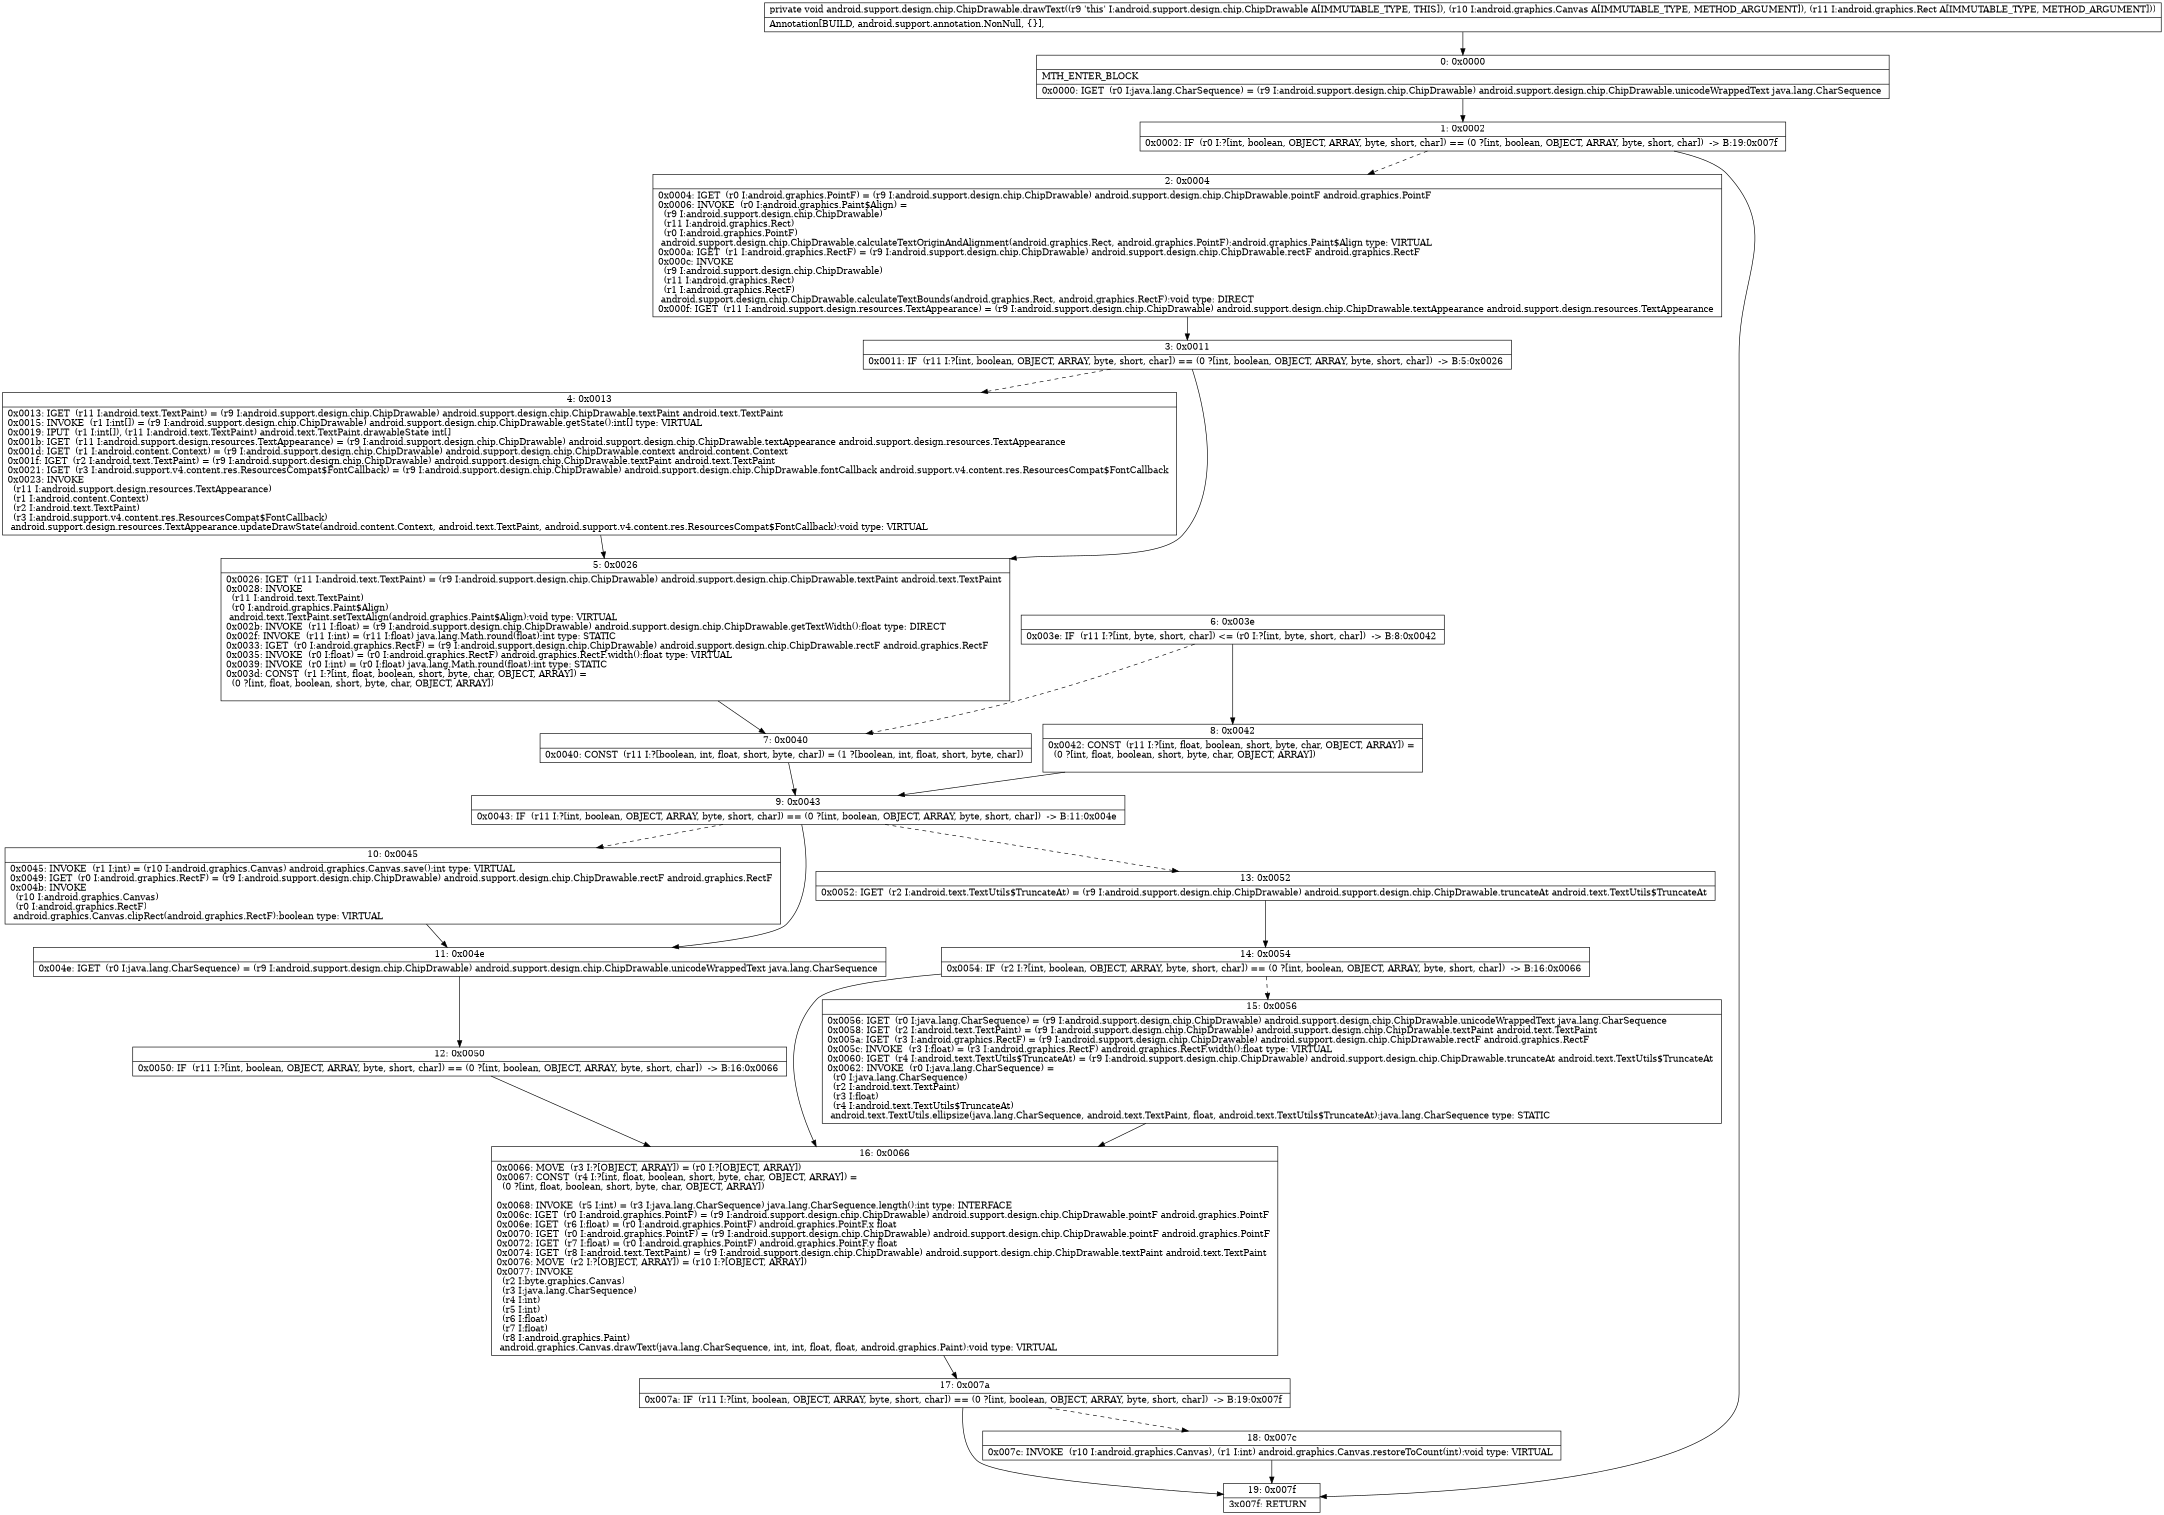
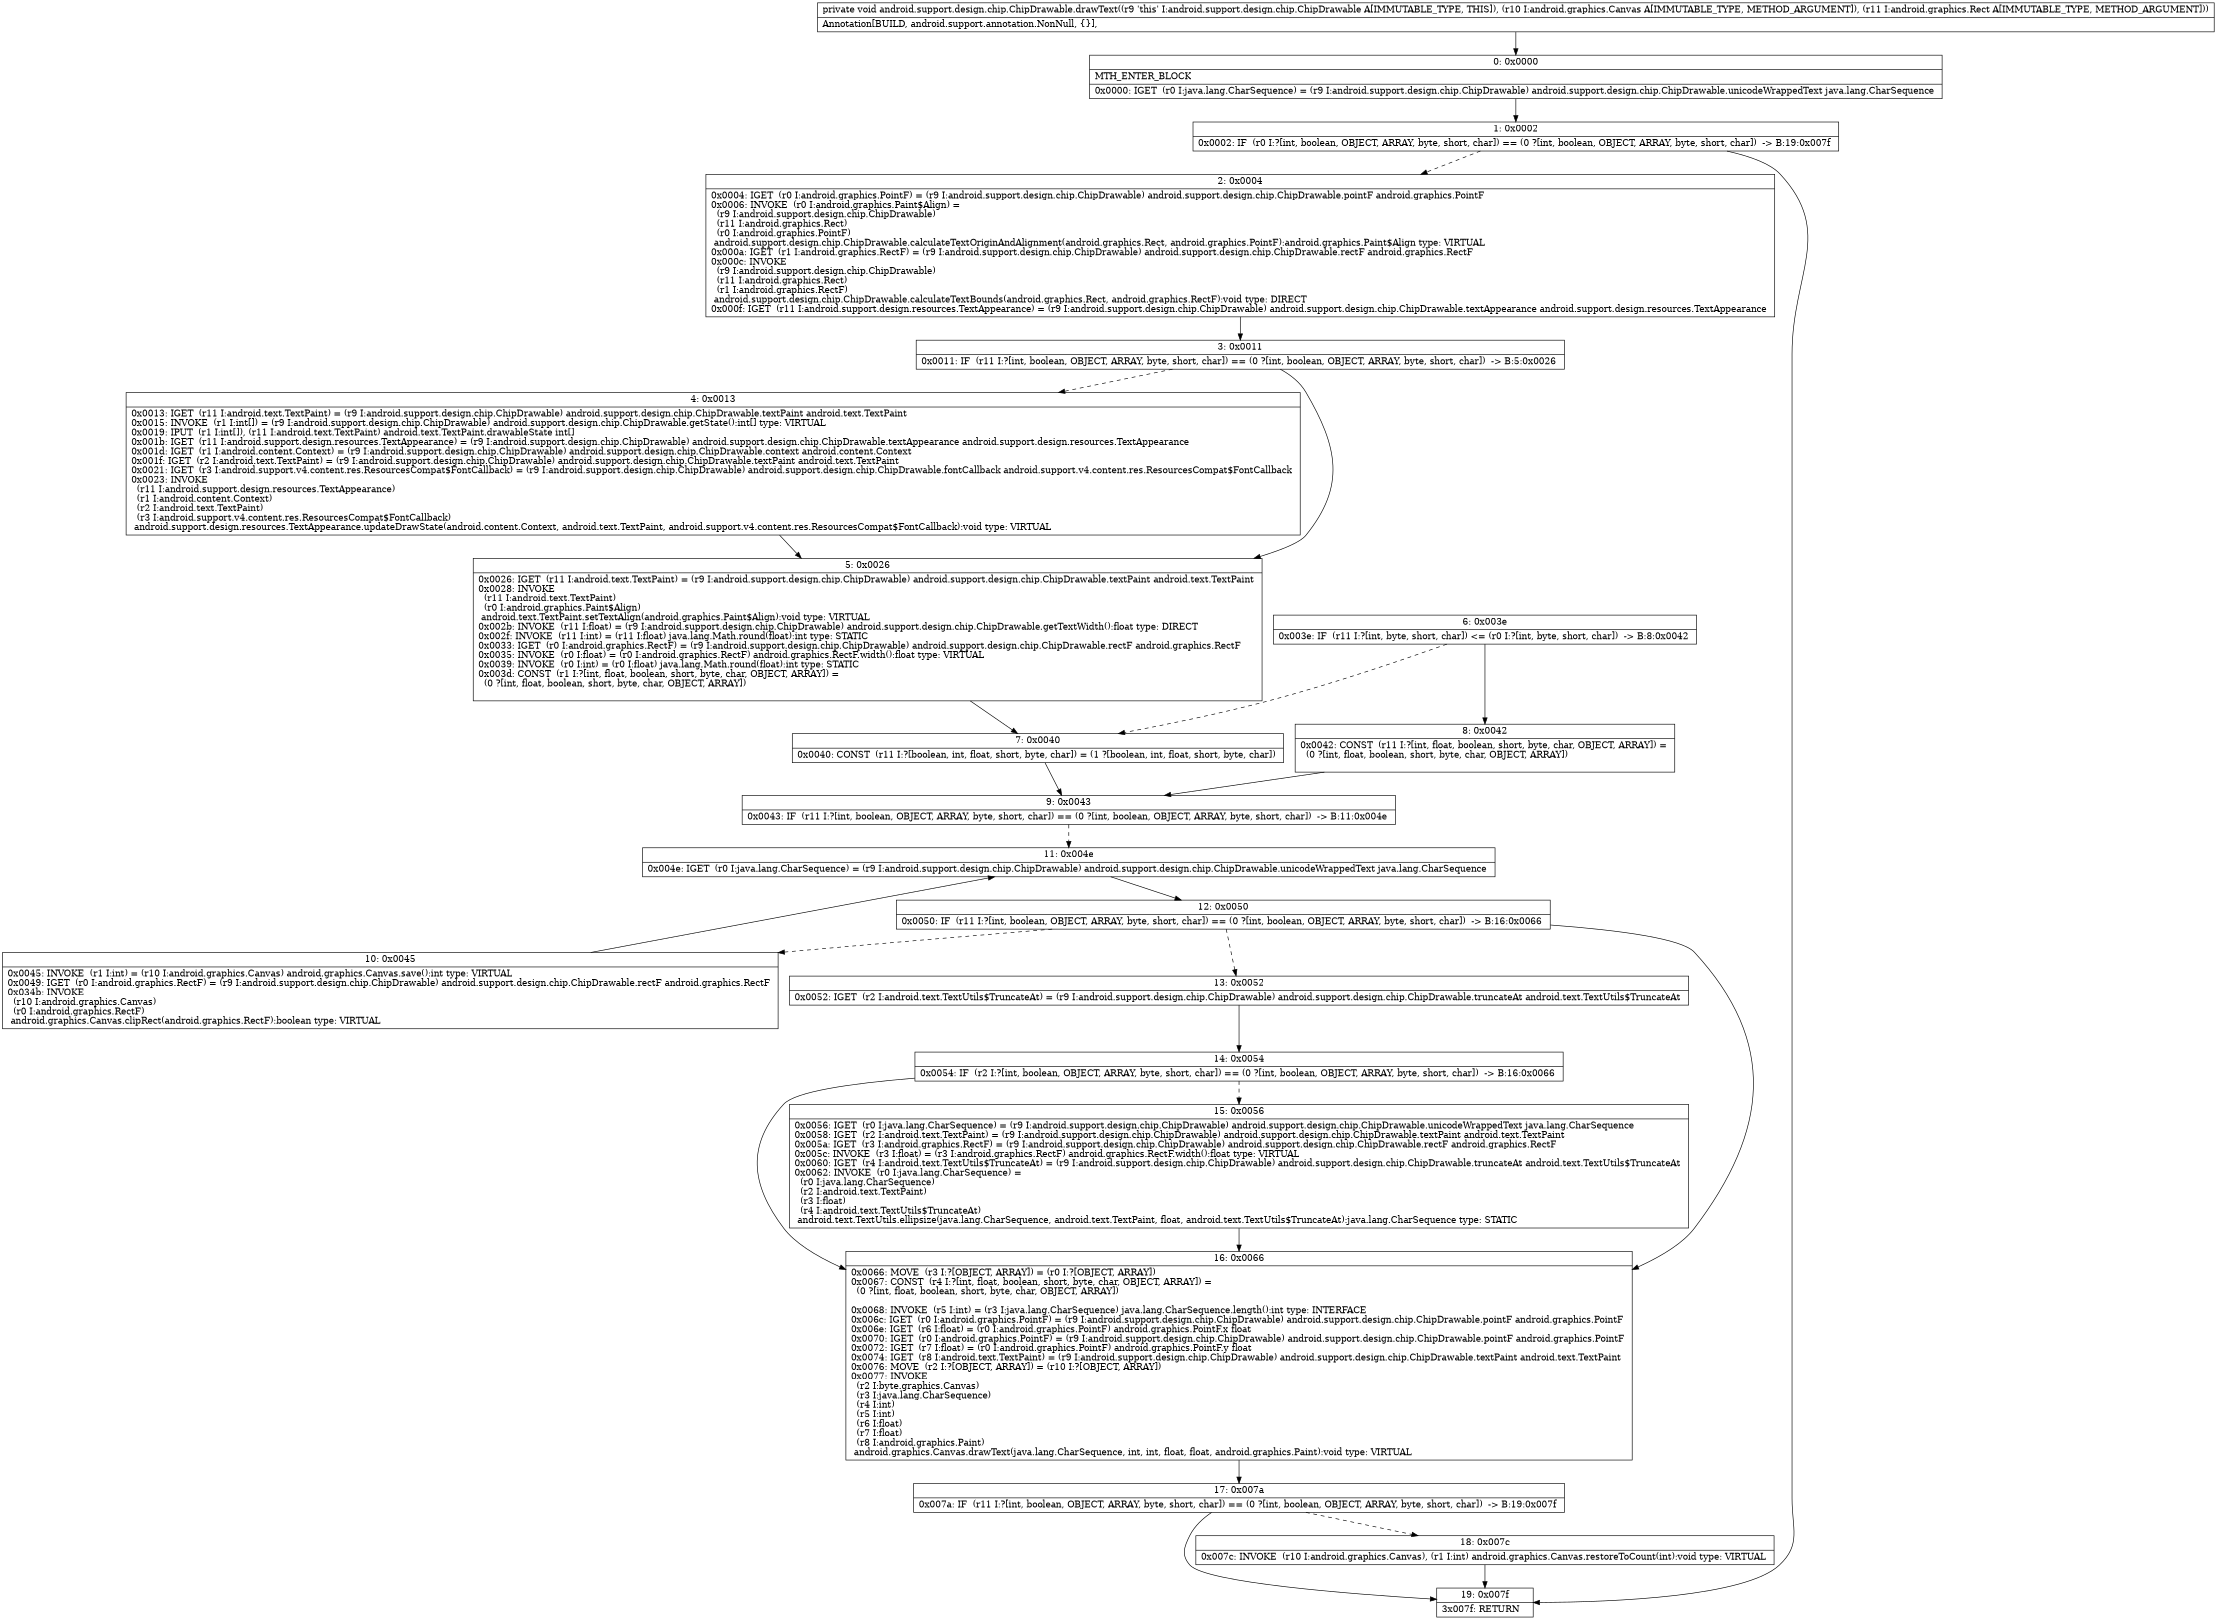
(663, 836) -> (918, 940)
(1029, 847) -> (1230, 949)
(51, 888) -> (49, 993)
(784, 926) -> (1069, 833)
